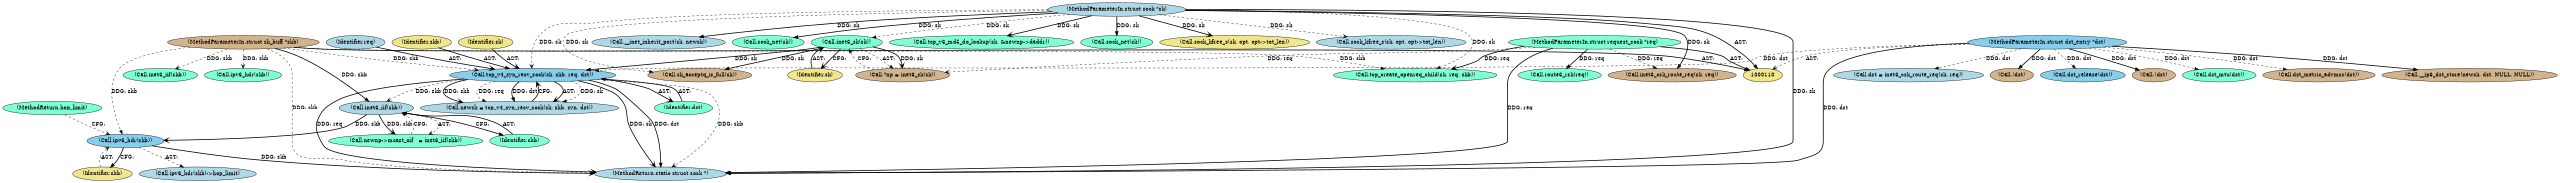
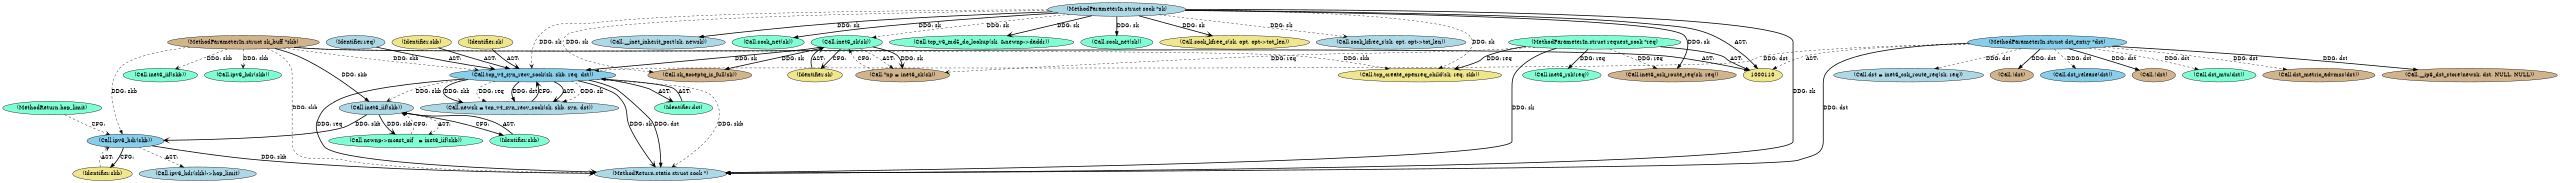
(1837, 51) -> (1837, 51)
(1415, 75) -> (1420, 75)
(1560, 75) -> (1562, 75)
(1520, 108) -> (1523, 108)
